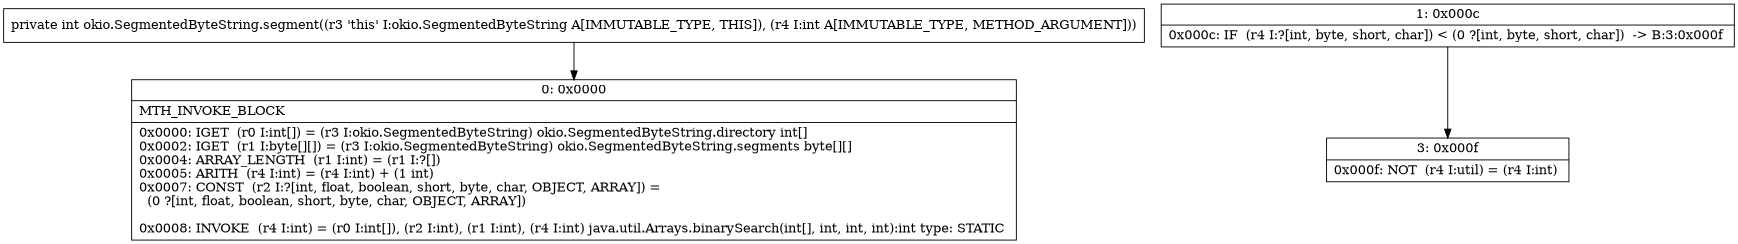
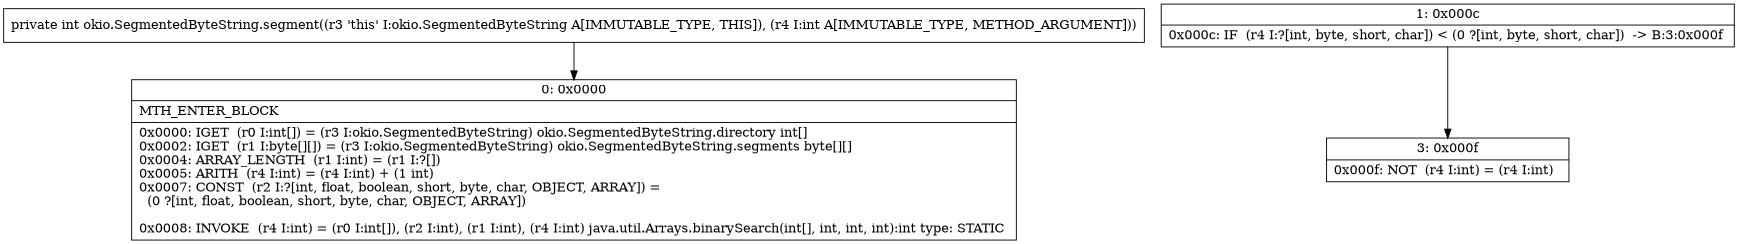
(212, 111) -> (209, 111)
(1448, 170) -> (1446, 170)
